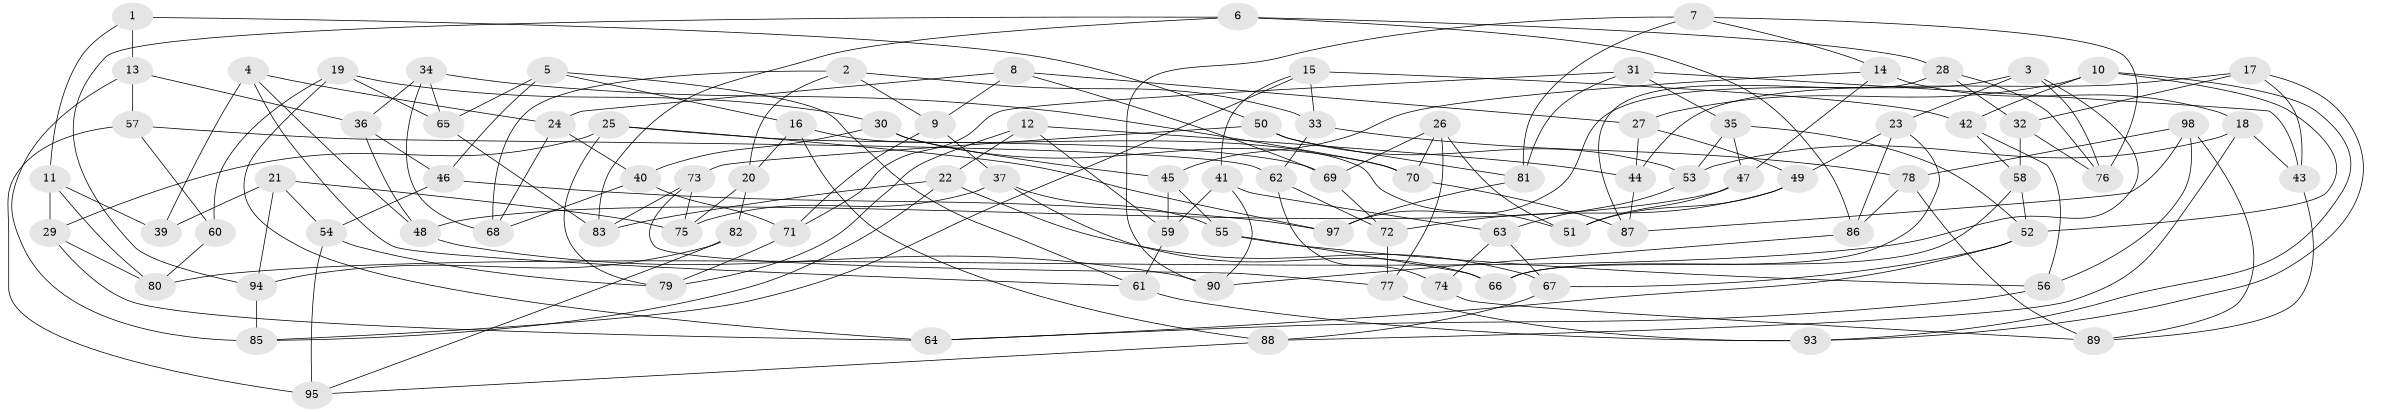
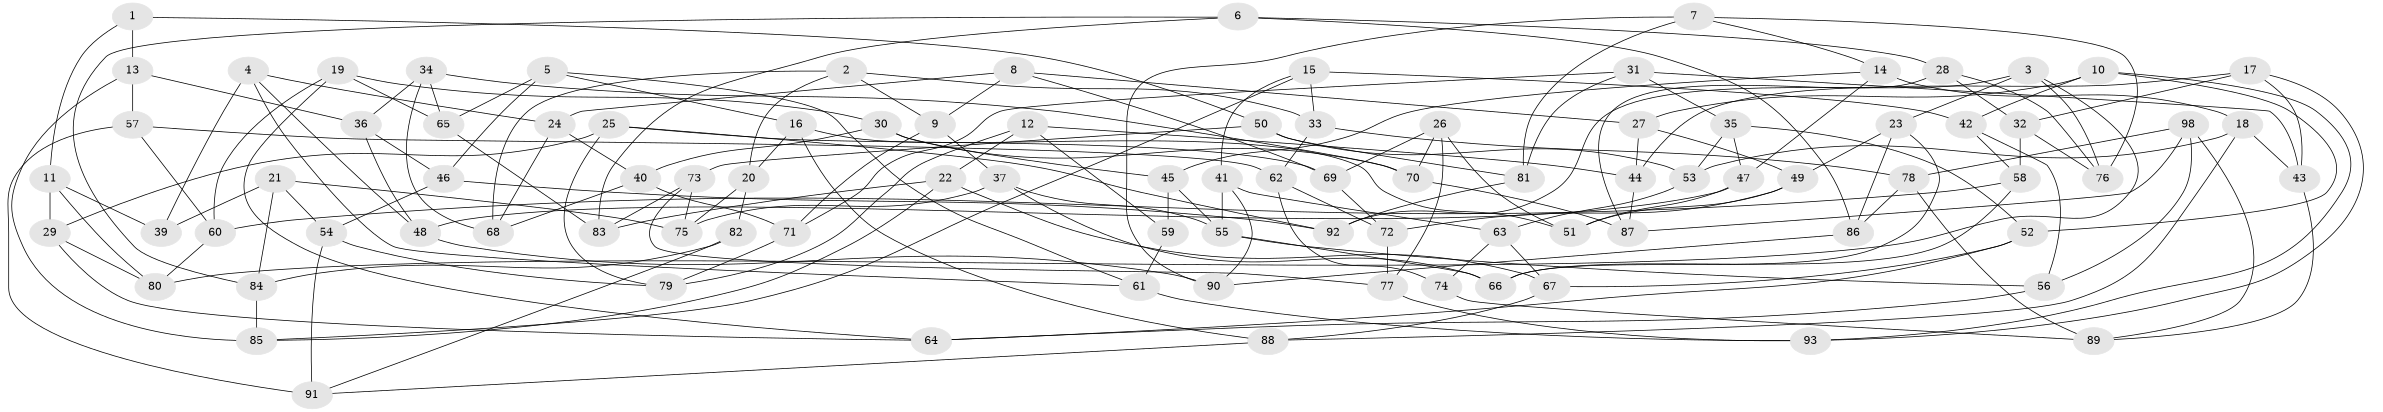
(2024, 208) -> (1295, 212)
(1191, 210) -> (1222, 205)
(1333, 233) -> (1333, 233)
(257, 287) -> (257, 287)
(312, 395) -> (312, 395)
